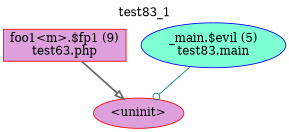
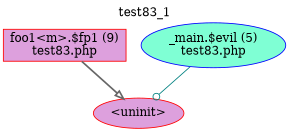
(65, 45) -> (65, 45)
(213, 45) -> (213, 45)
